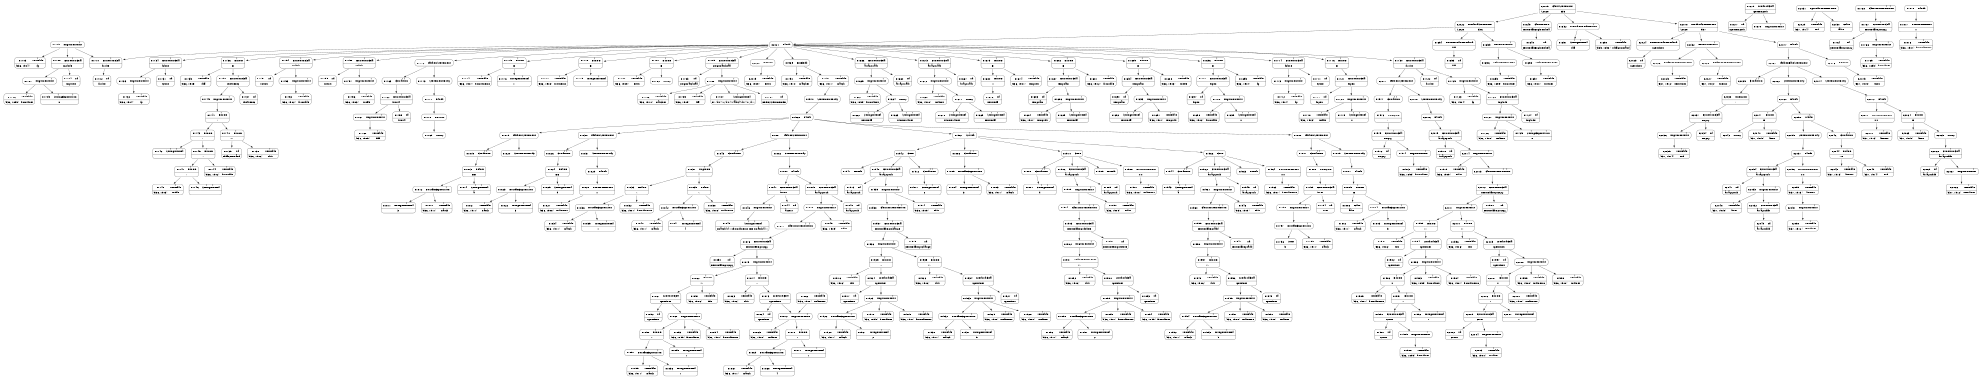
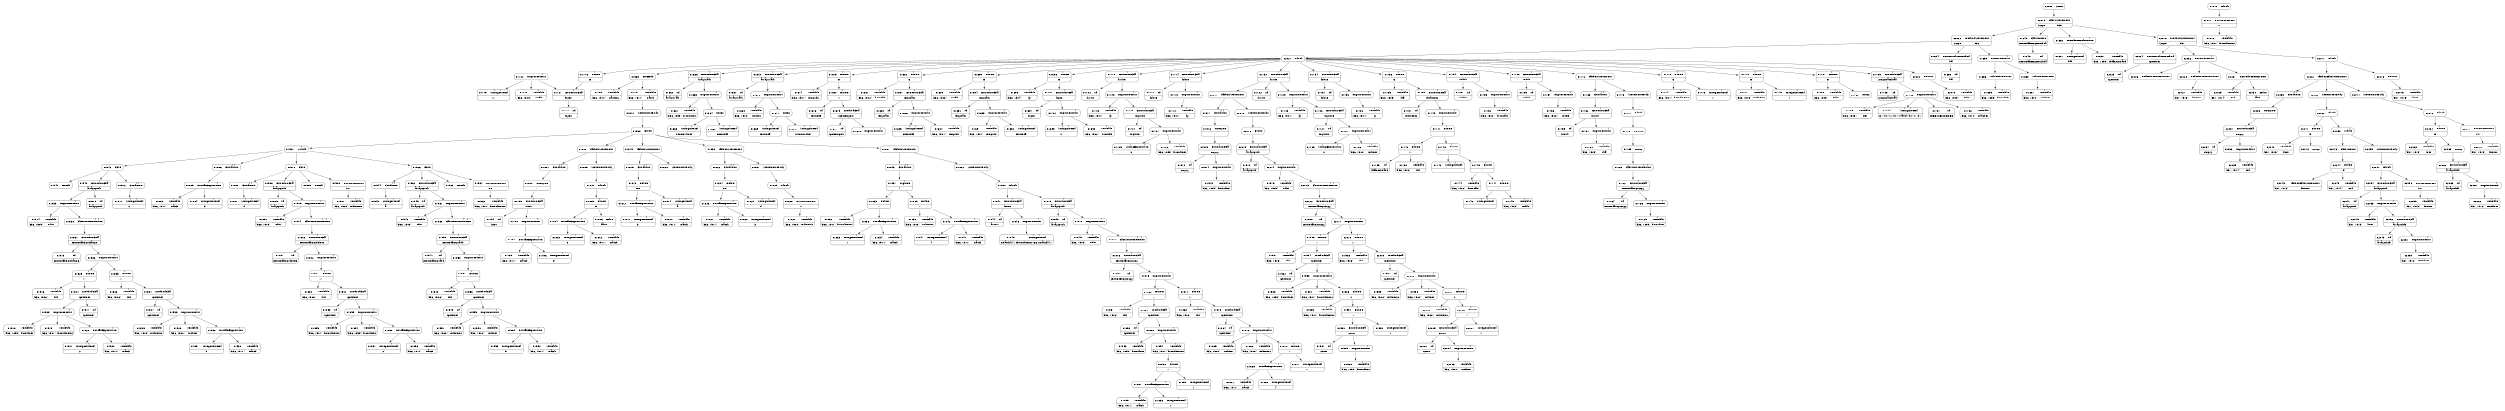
none -> (2054, 6)
(84, 52) -> (1122, 86)
none -> (2222, 67)
(1672, 81) -> none
(1351, 90) -> (547, 84)
none -> (842, 103)
(1847, 135) -> (2348, 149)
none -> (1633, 157)
(1850, 169) -> (2305, 183)
(1803, 199) -> (2408, 231)
(1291, 242) -> (560, 255)
(1085, 260) -> (327, 274)
(803, 308) -> (1257, 337)
(671, 324) -> (1168, 357)
